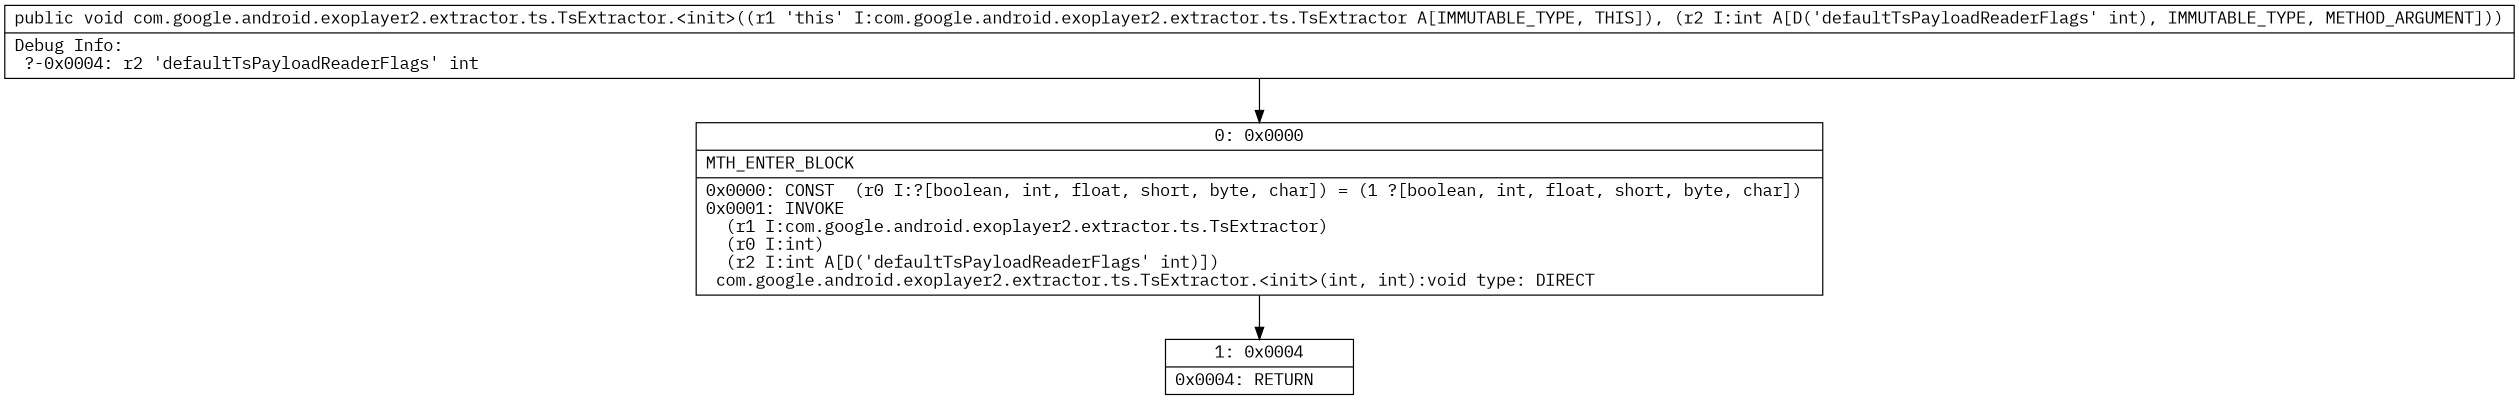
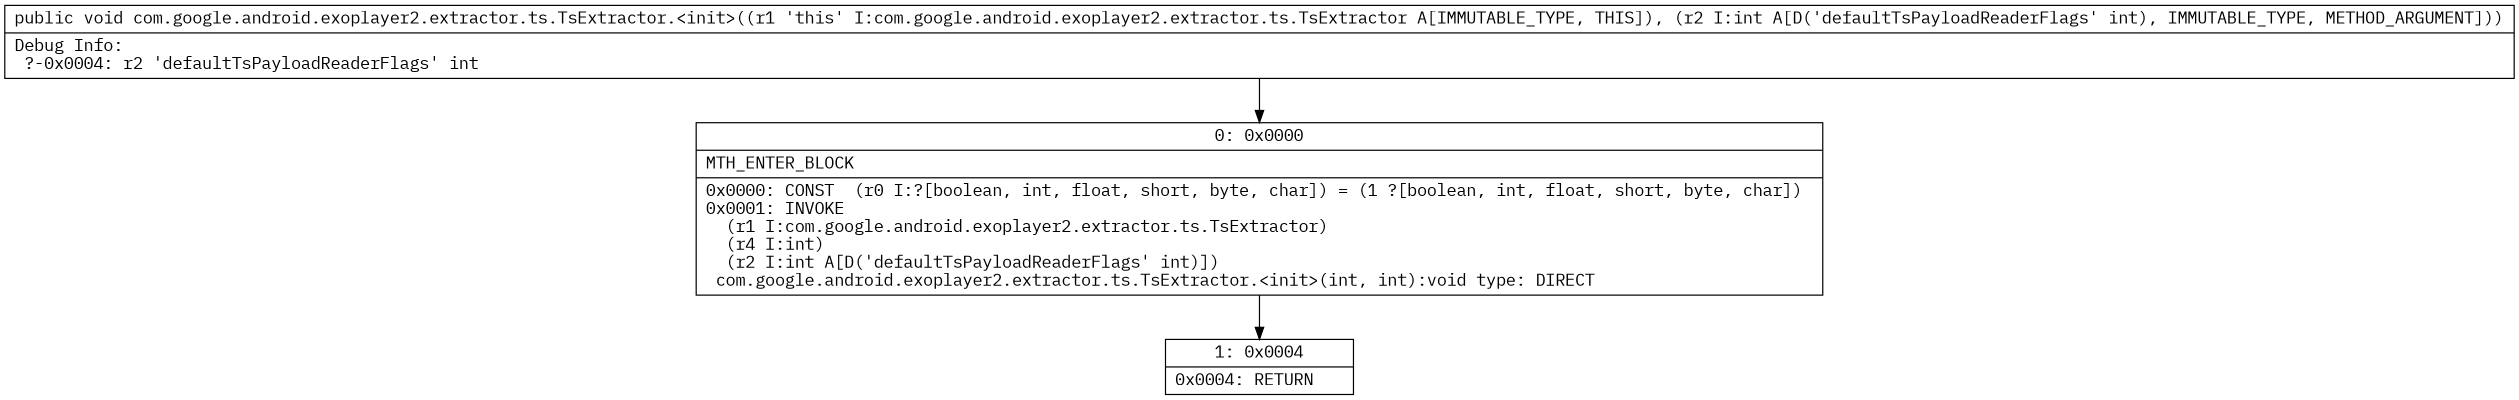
(766, 245) -> (766, 245)
